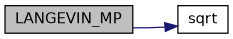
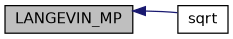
(149, 28) -> (162, 12)
